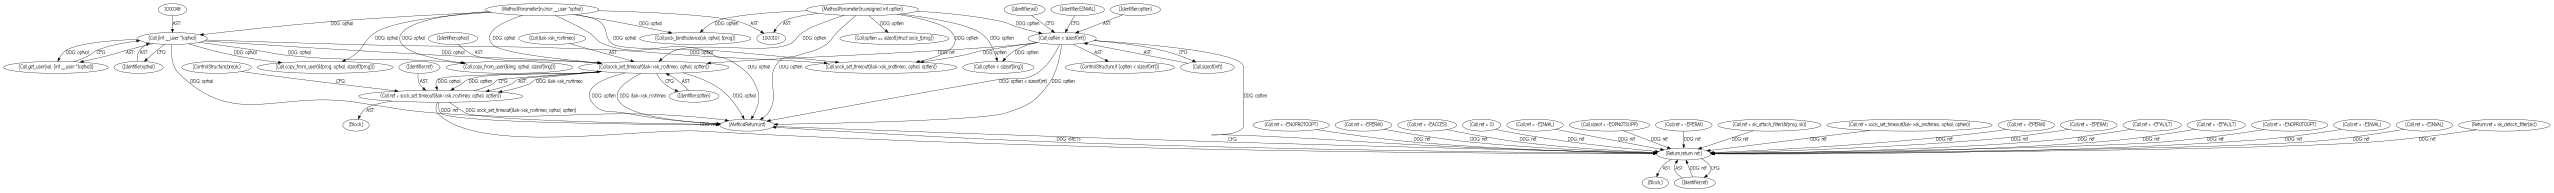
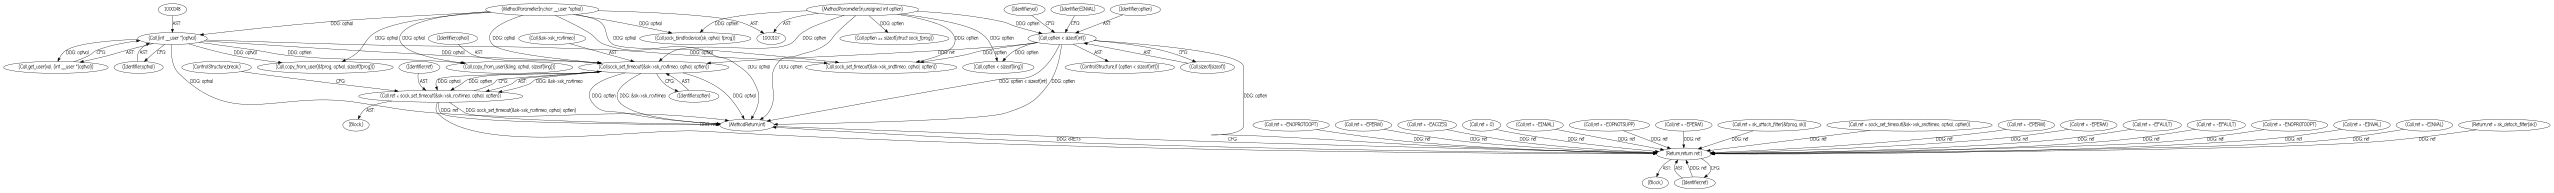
(300, 53) -> (300, 53)
(1207, 67) -> (1207, 67)
(1609, 125) -> (1609, 125)
